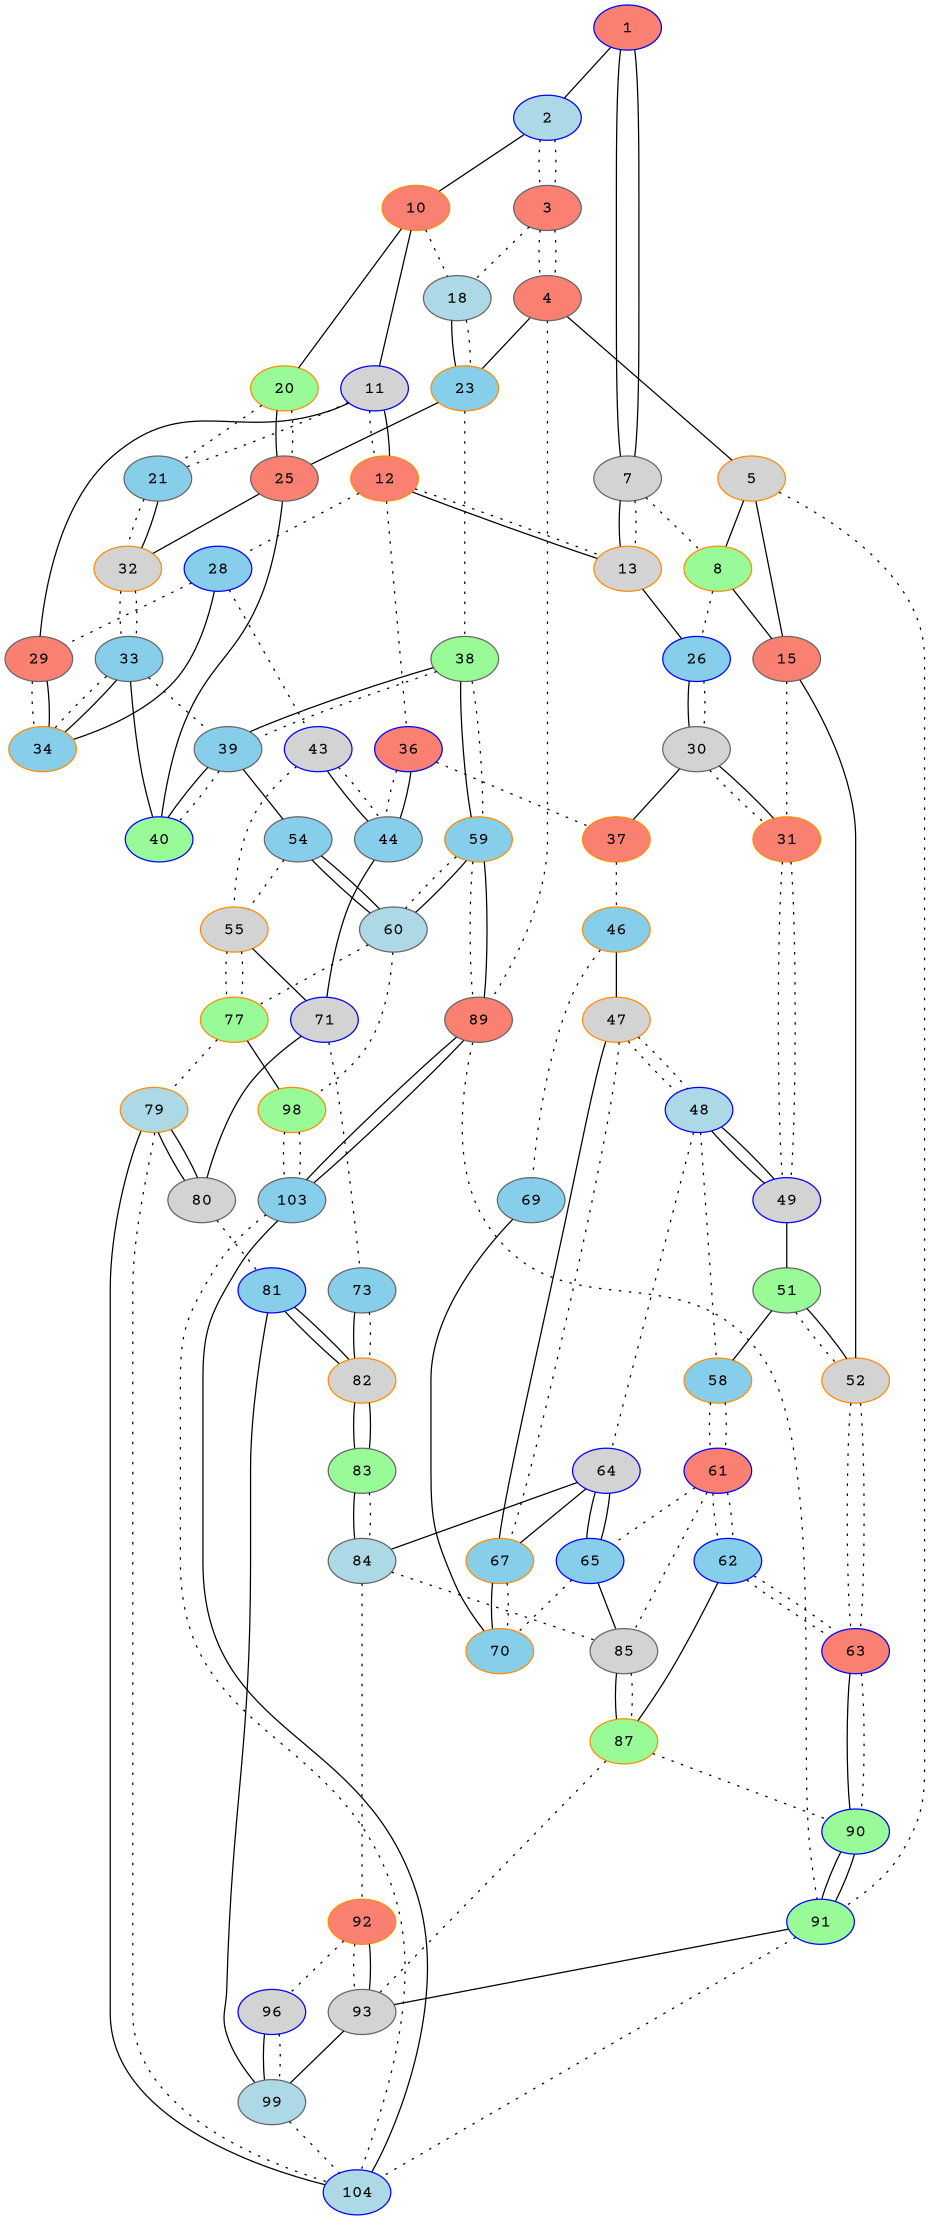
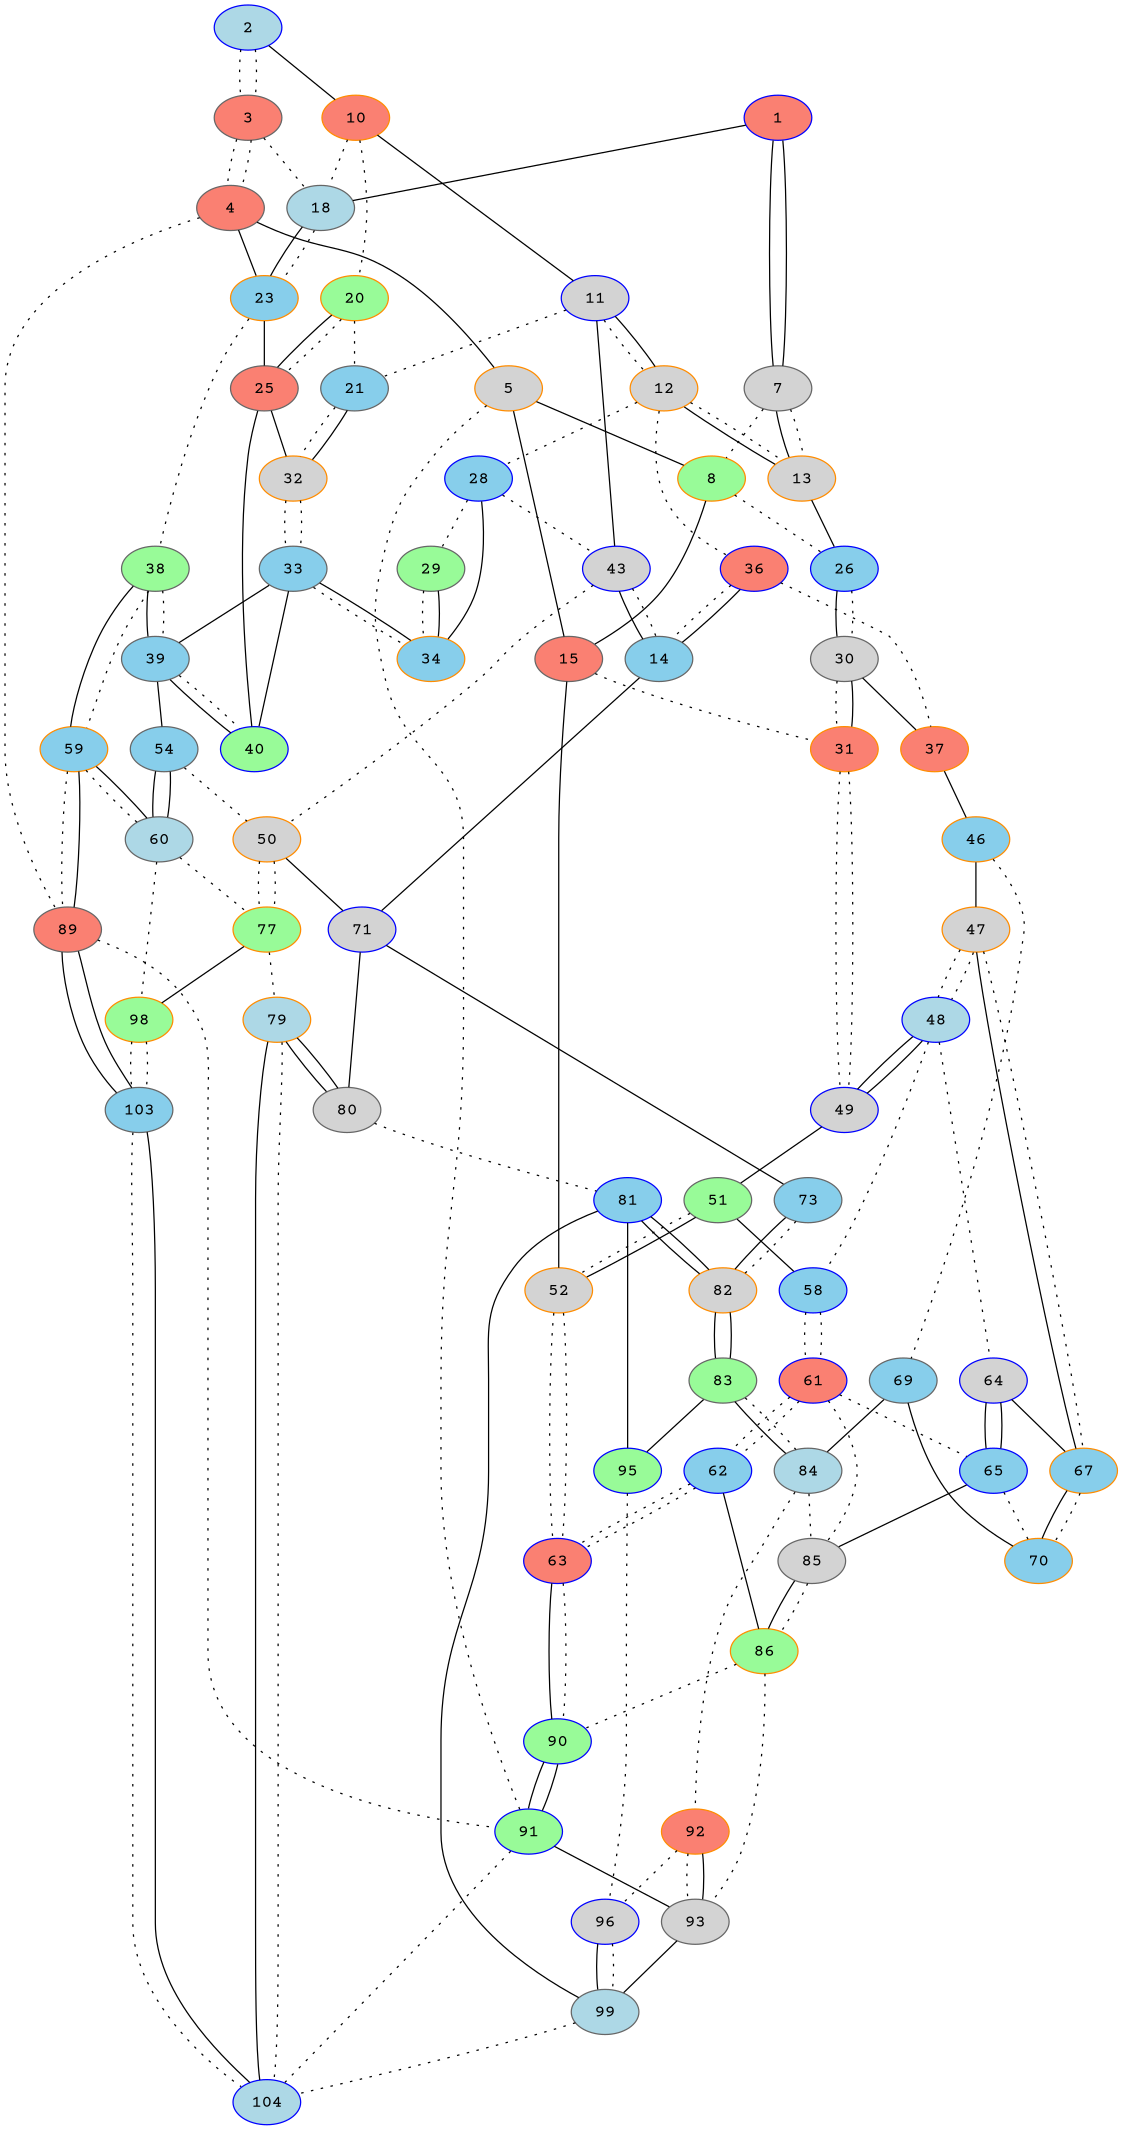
(588, 73) -> (549, 163)
(350, 298) -> (367, 208)
(133, 442) -> (607, 445)
(385, 479) -> (664, 388)
(39, 659) -> (431, 569)
(179, 704) -> (224, 614)
(388, 839) -> (659, 659)
(616, 885) -> (955, 794)
(234, 930) -> (267, 839)
(348, 1166) -> (585, 1065)
(718, 1381) -> (813, 1290)
none -> (628, 1471)
(484, 1516) -> (856, 1426)
(624, 1741) -> (764, 1651)
